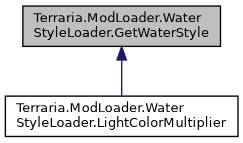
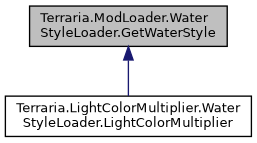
(122, 116) -> (128, 116)
